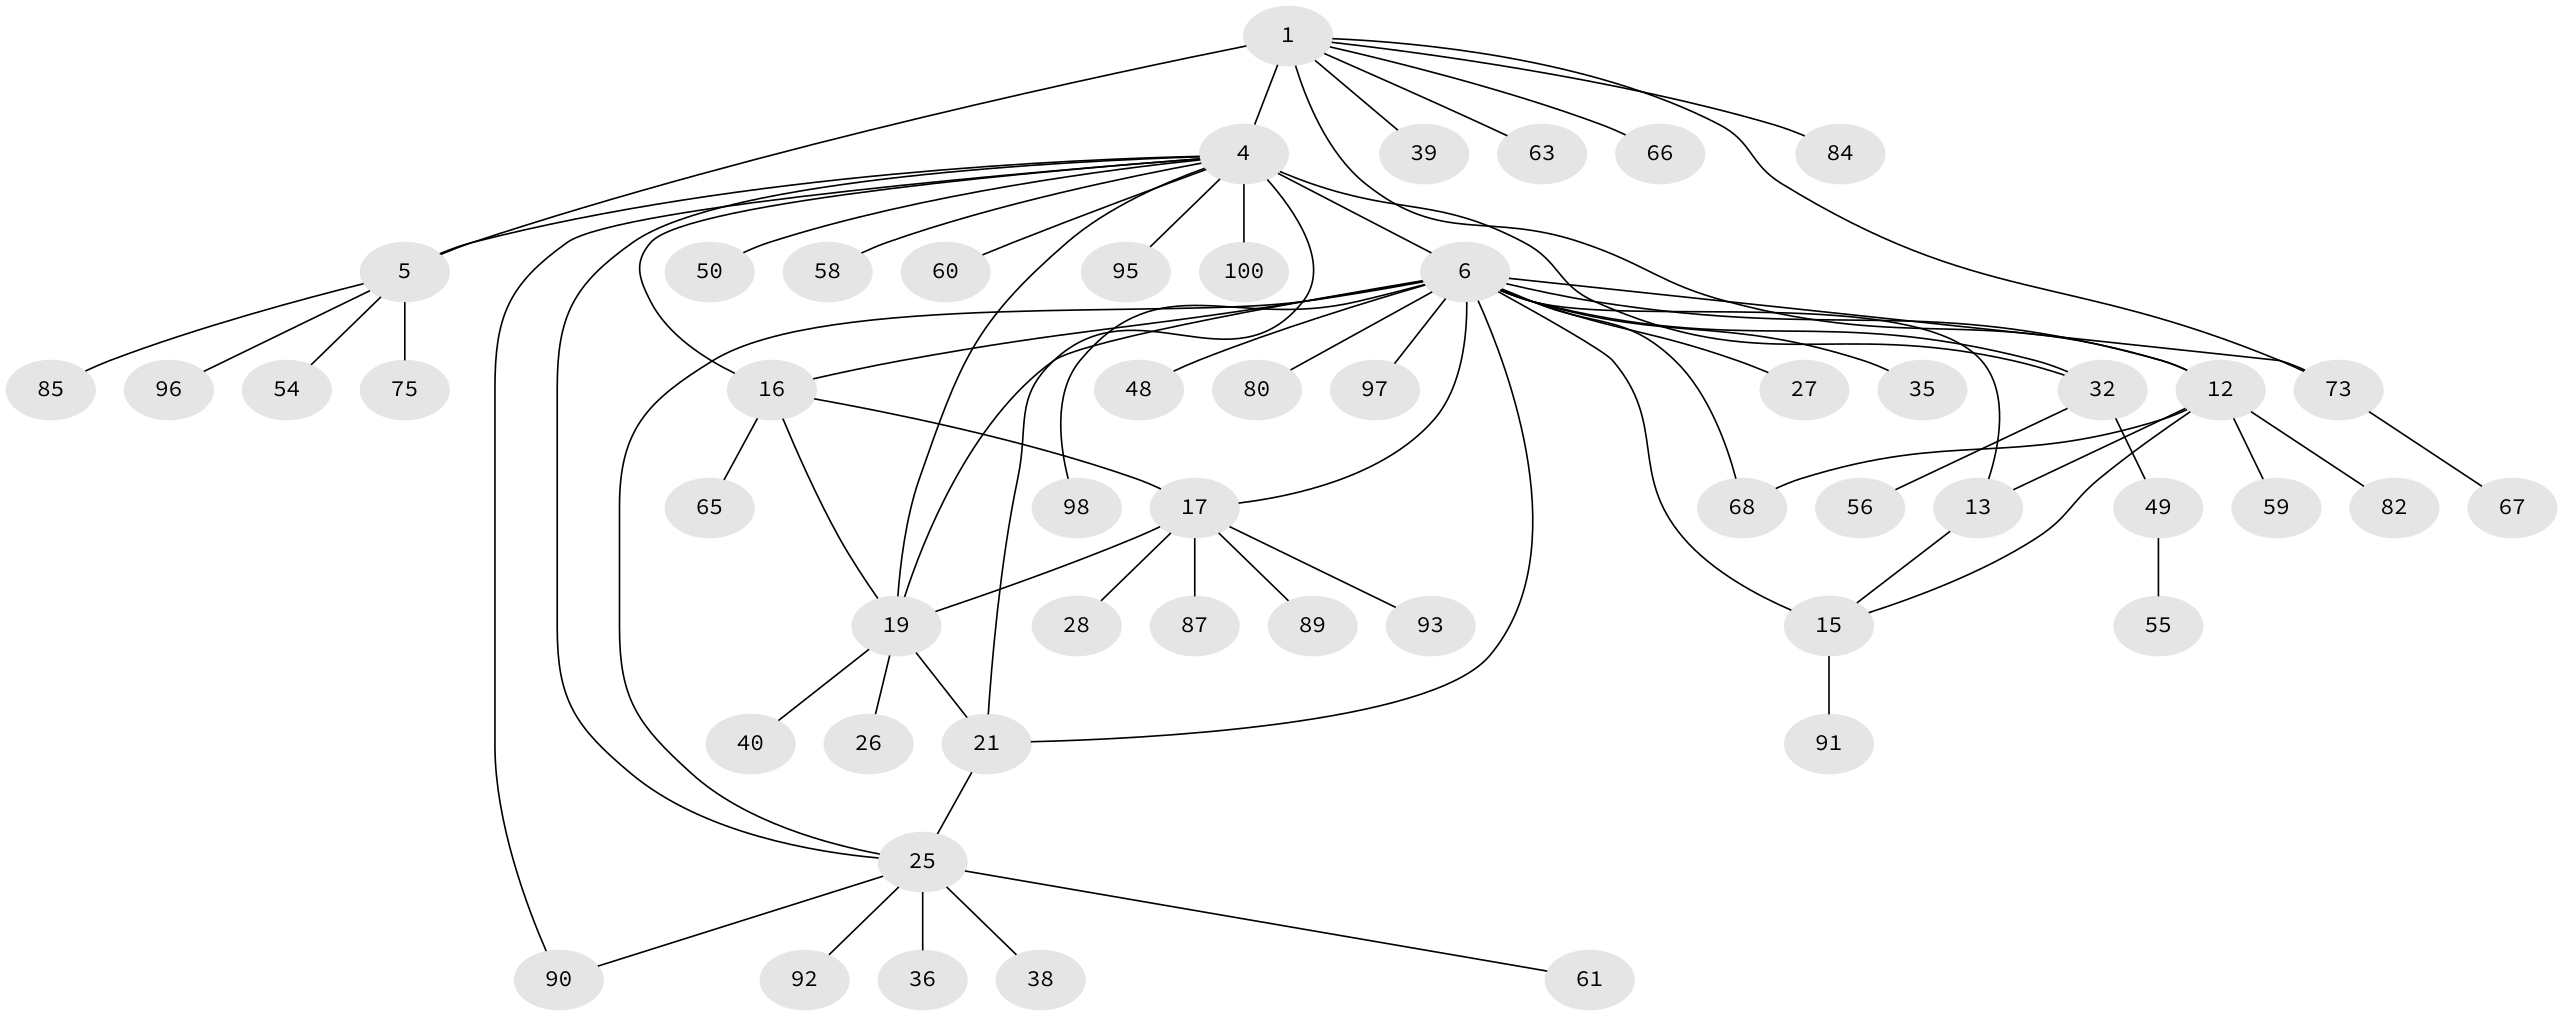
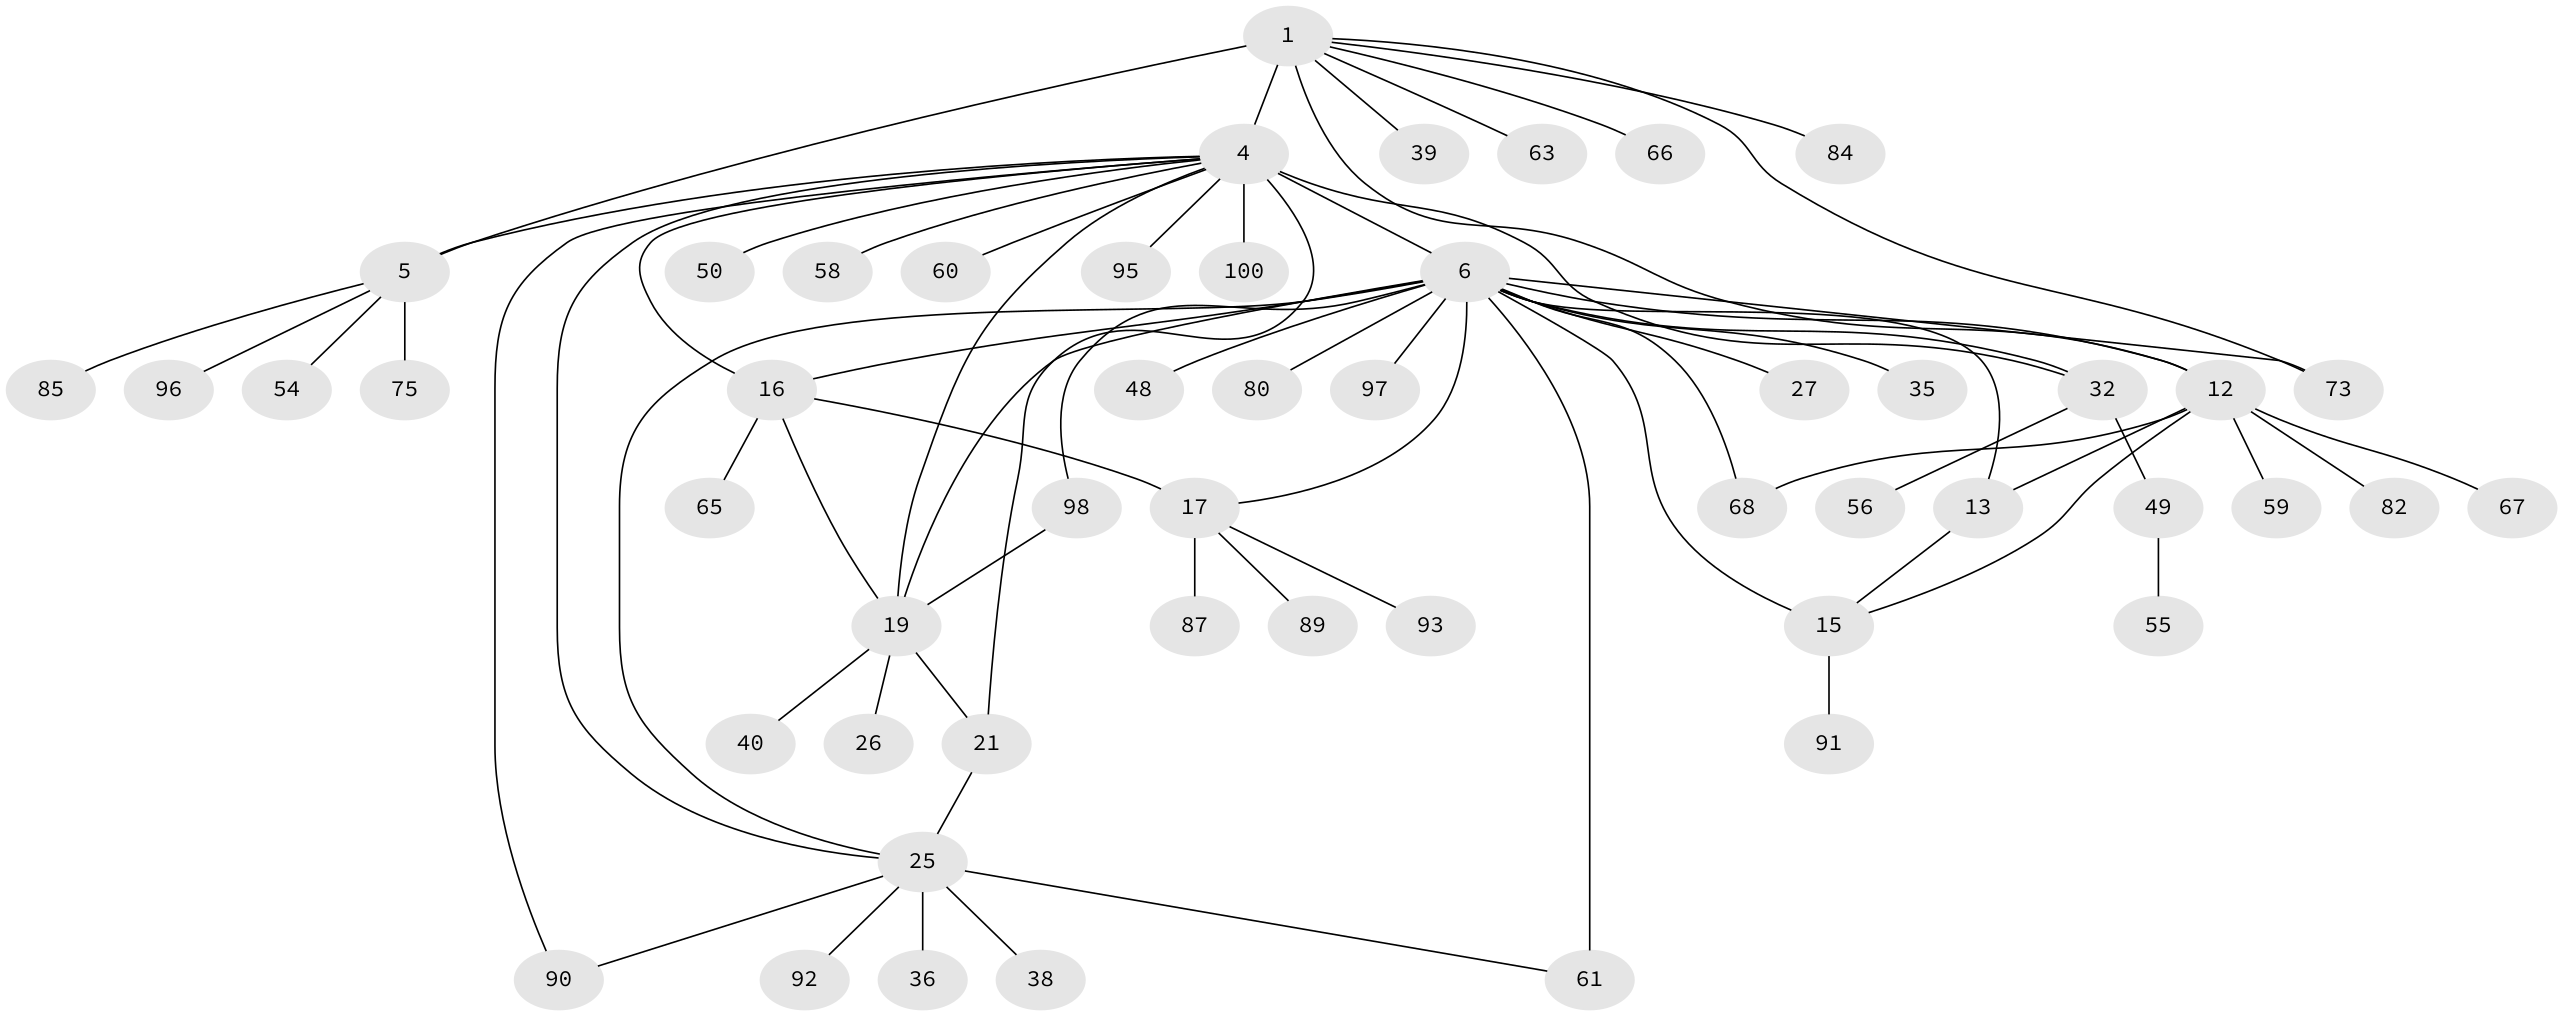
(2425, 449) -> (2367, 449)
(1049, 572) -> (986, 567)
(1077, 626) -> none
(1448, 683) -> (1590, 610)
